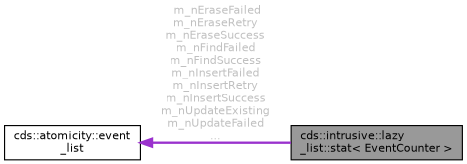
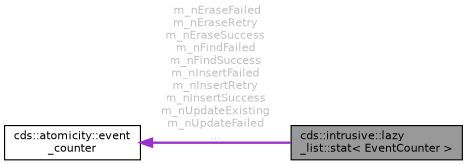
(72, 143) -> (72, 143)
